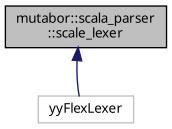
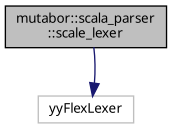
(77, 79) -> (95, 65)
